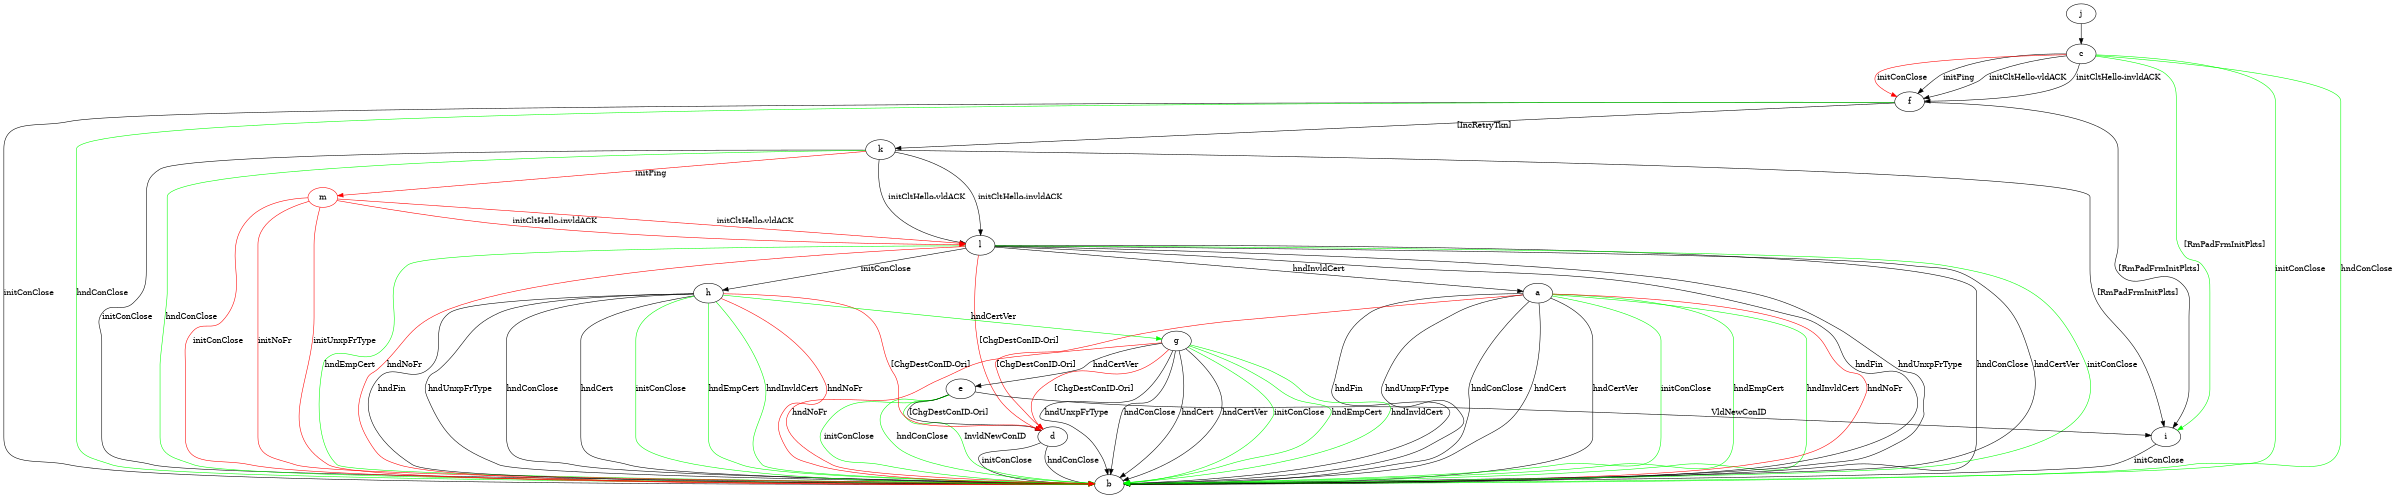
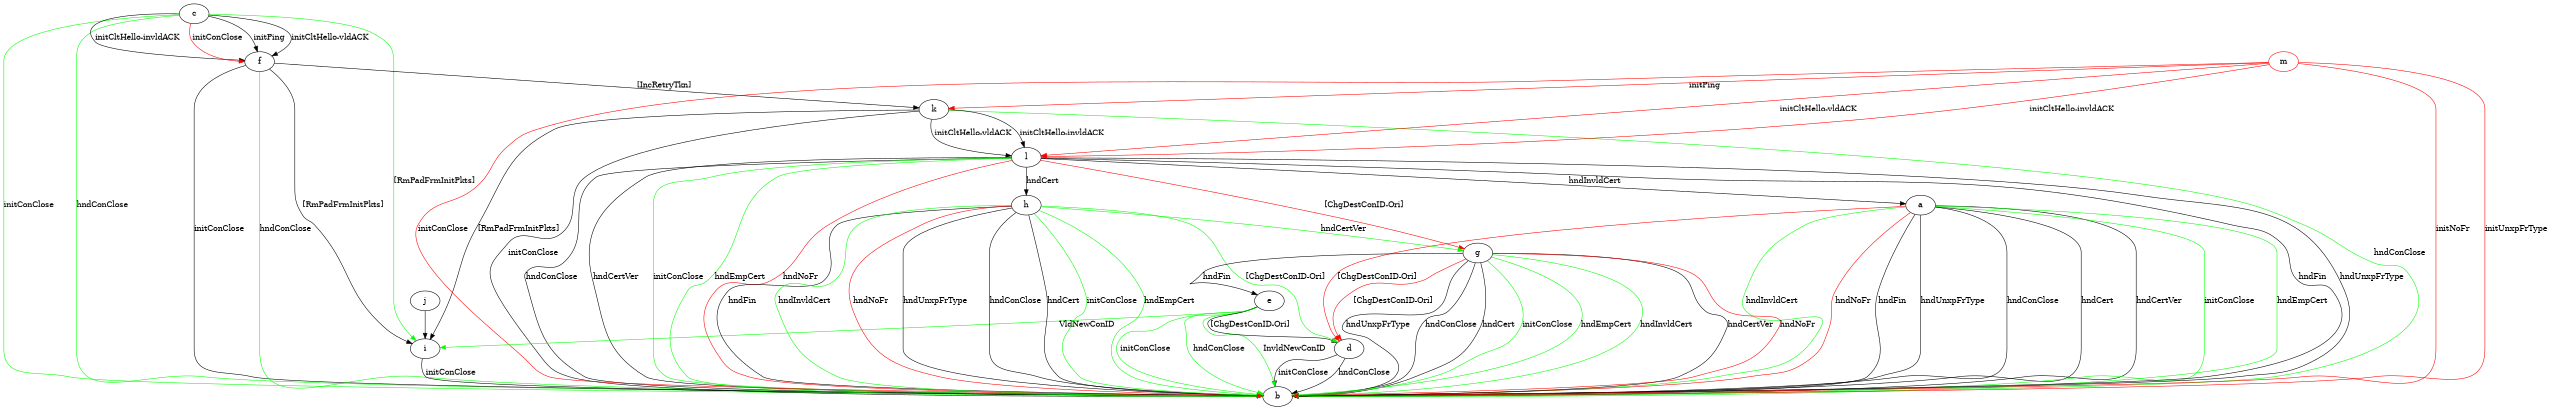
(2081, 31) -> (425, 322)
(605, 173) -> (1612, 85)
(887, 269) -> (1044, 181)
(980, 352) -> (1251, 200)
(887, 359) -> (1209, 238)
(1117, 365) -> (1218, 277)
(1560, 411) -> (852, 330)
